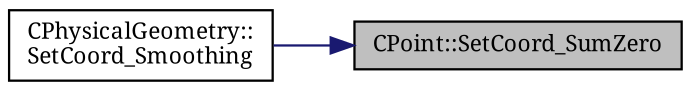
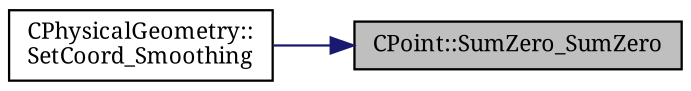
(518, 45) -> (518, 45)
